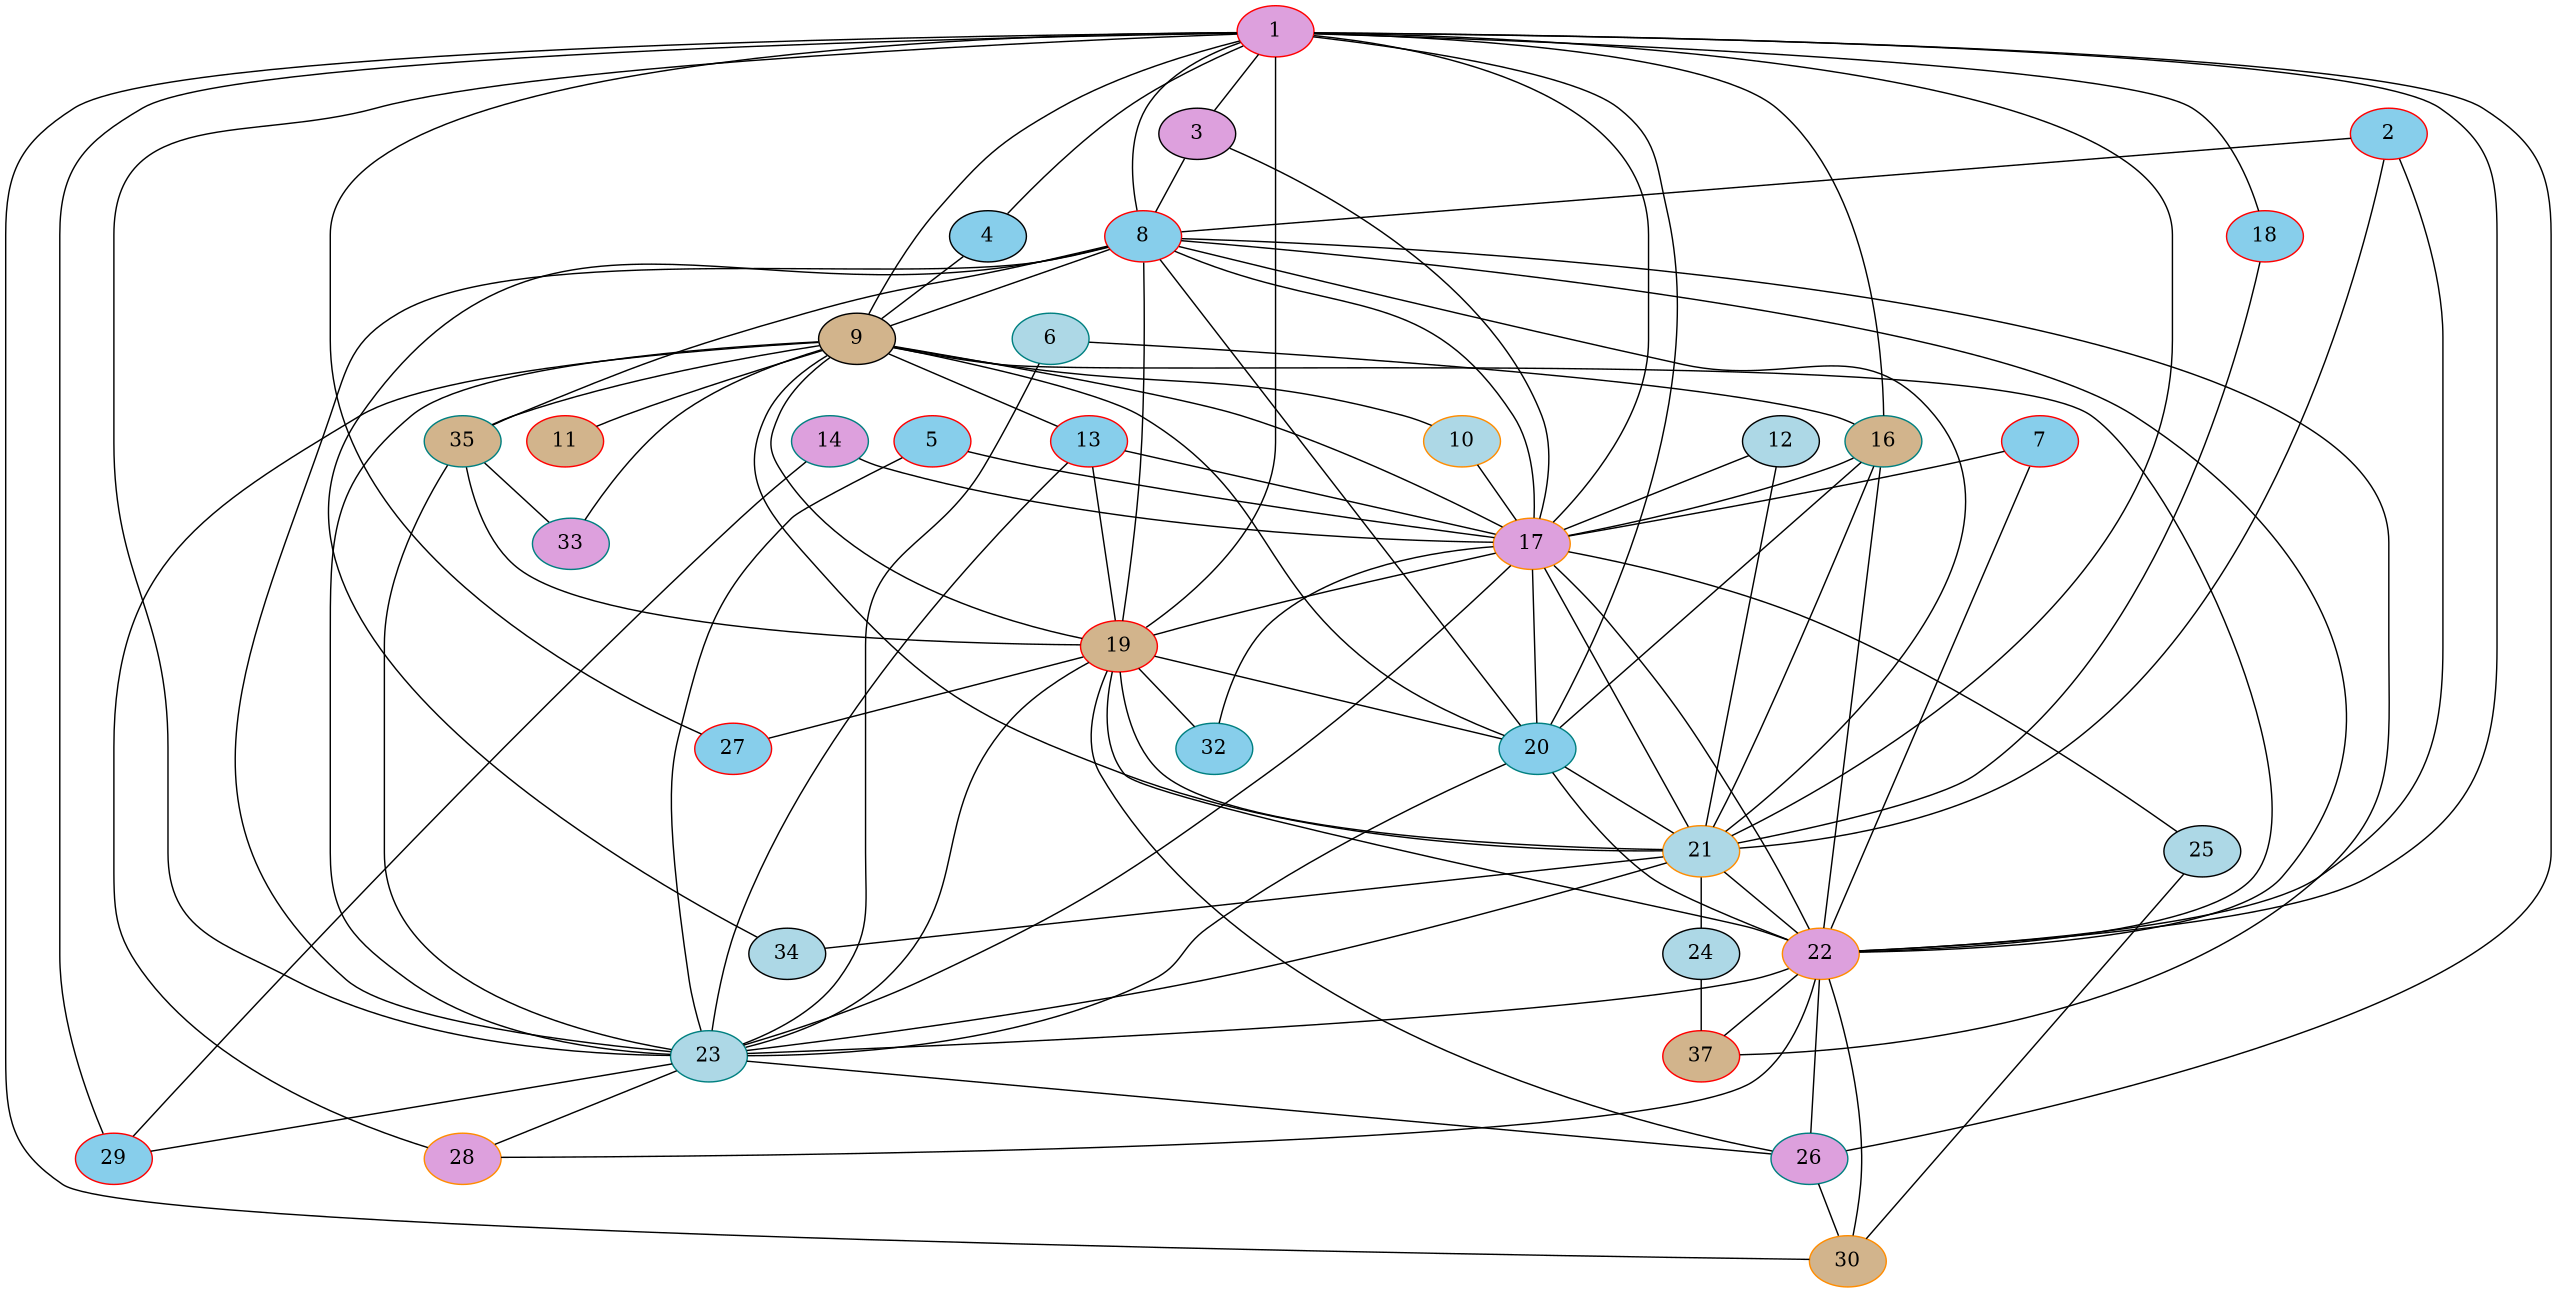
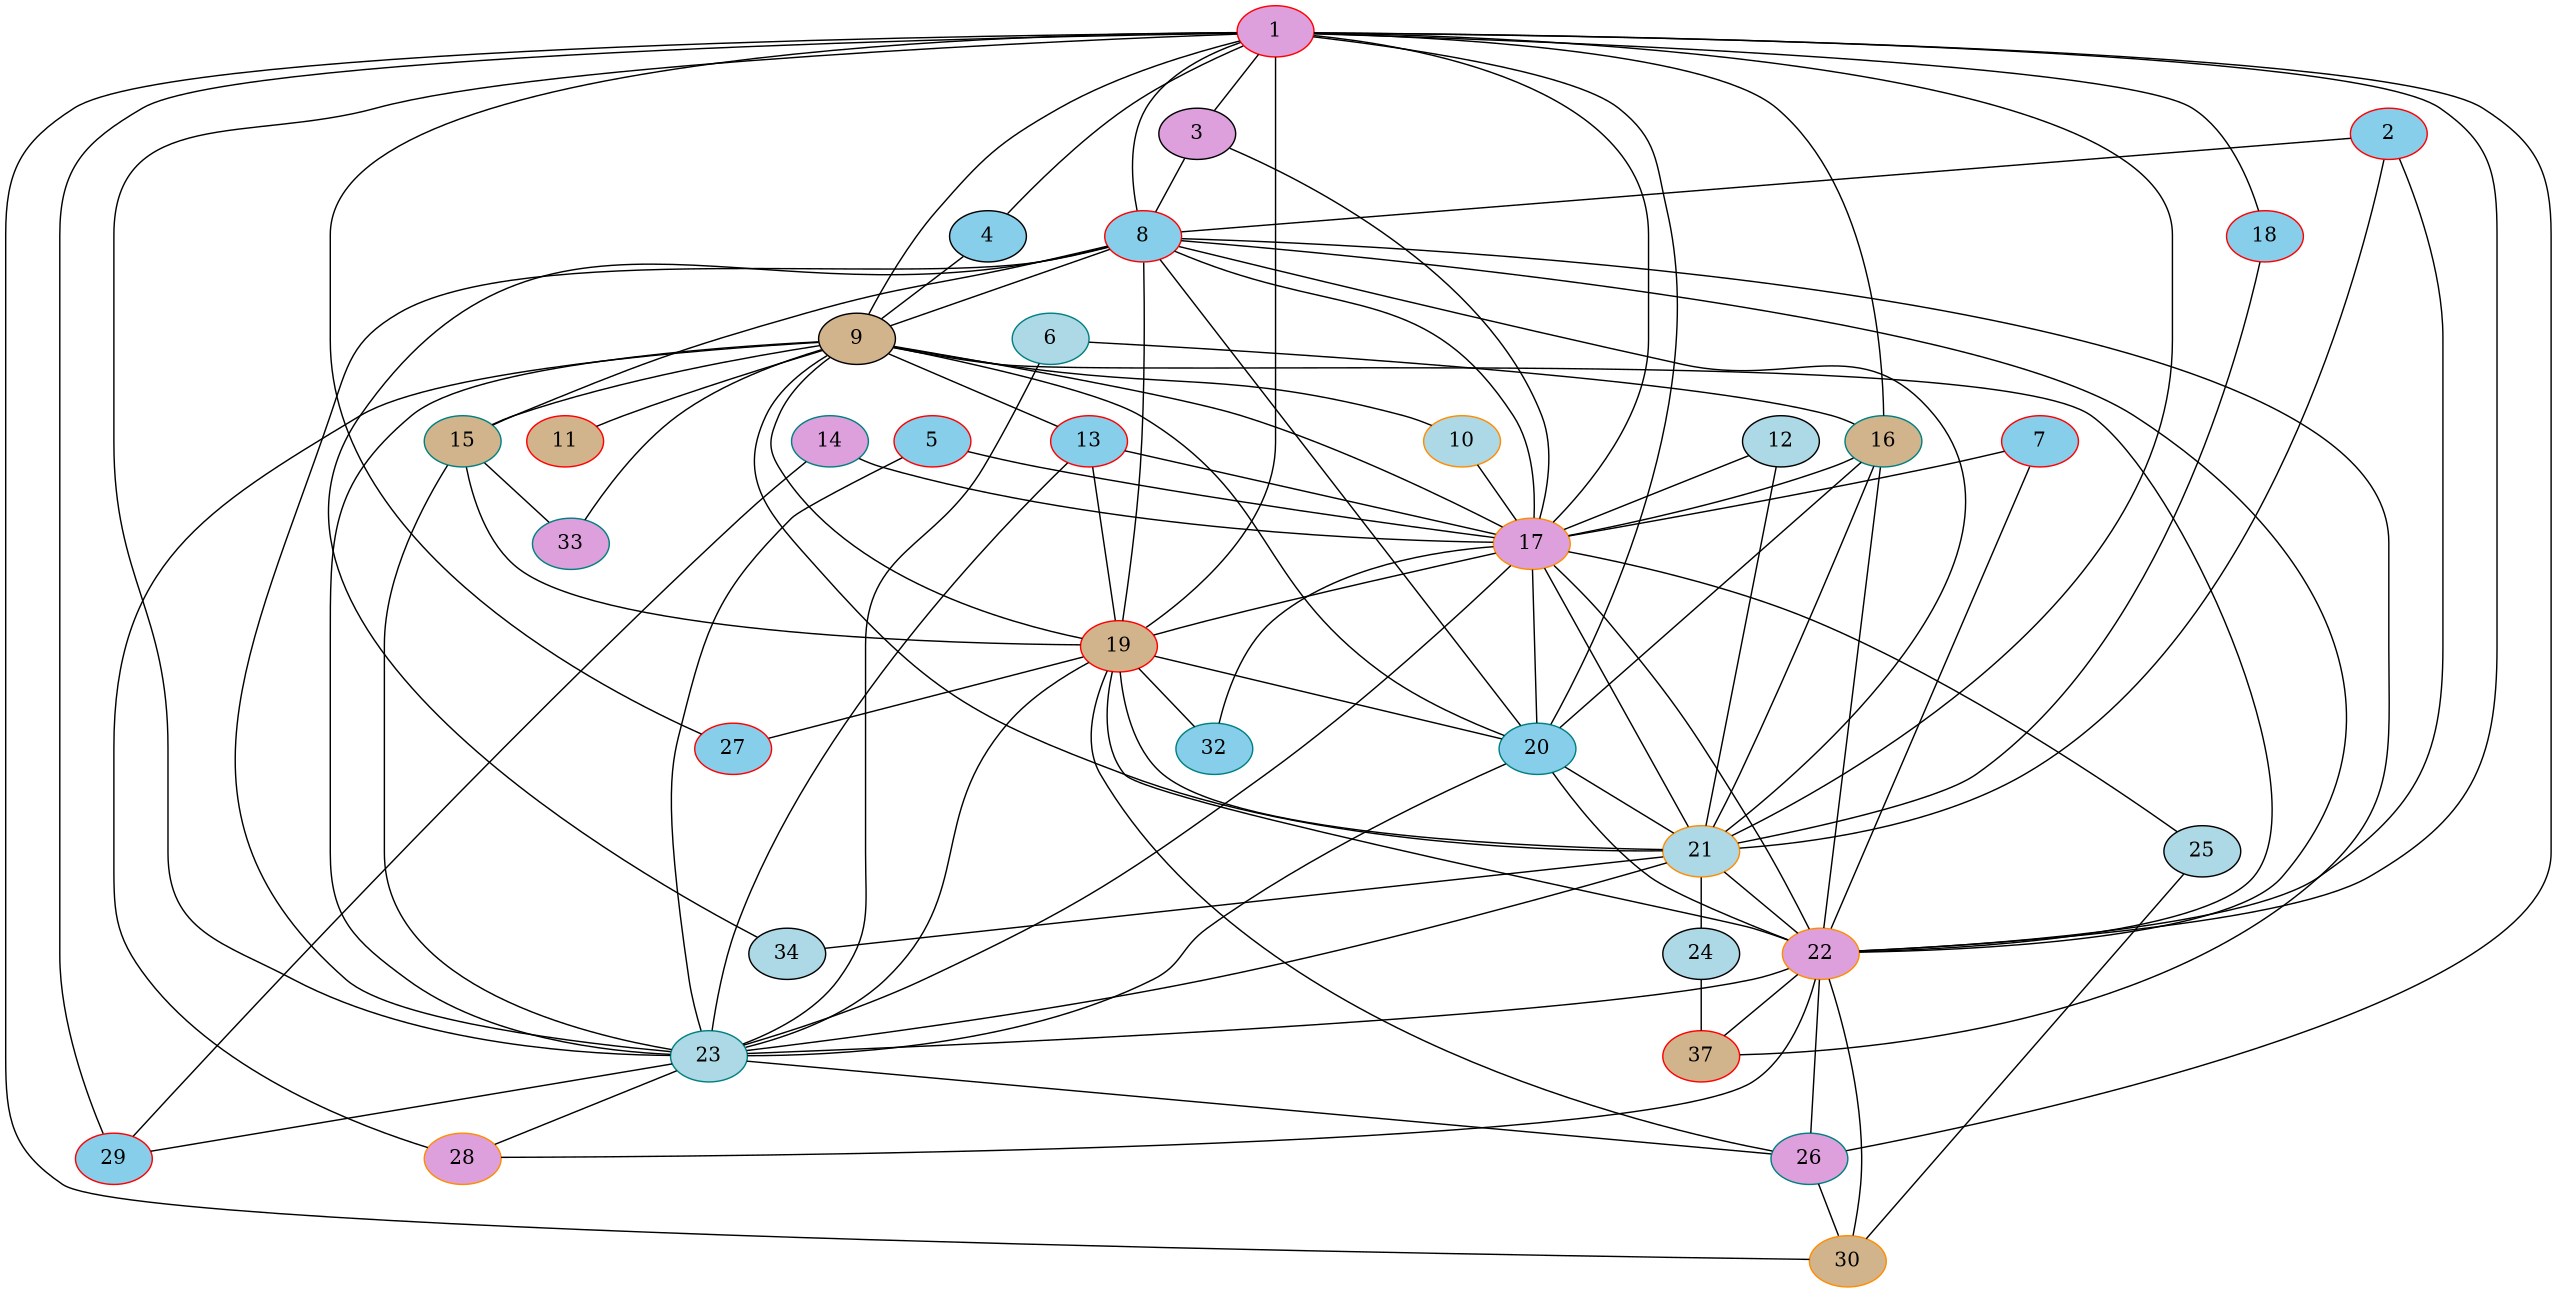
(463, 441) -> (463, 441)
